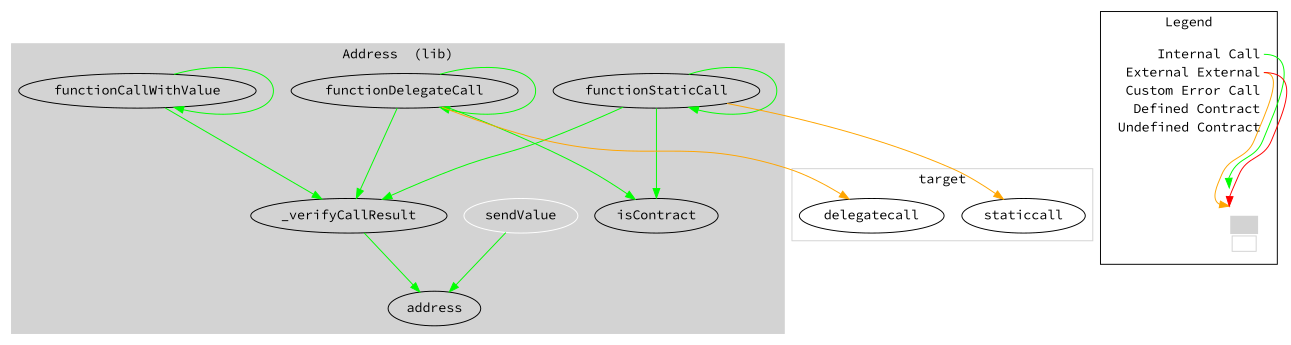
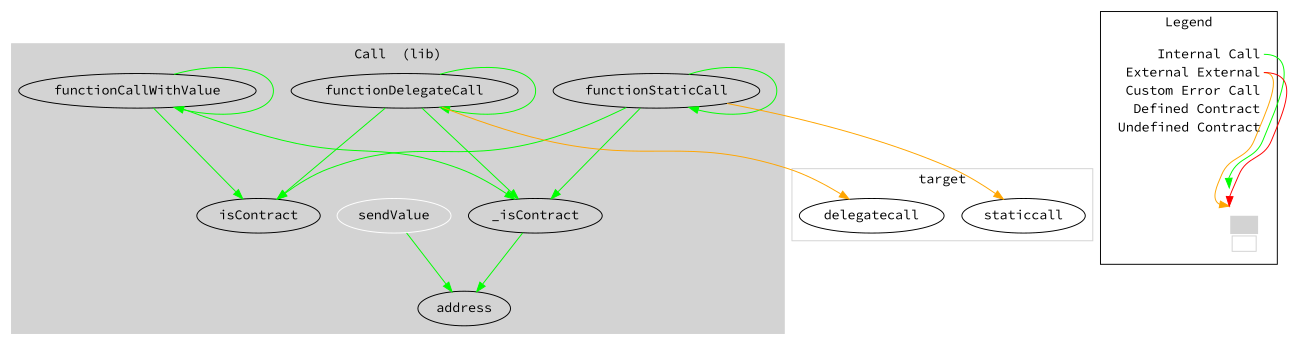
(398, 55) -> (398, 55)
none -> (195, 150)
(349, 216) -> (535, 216)
